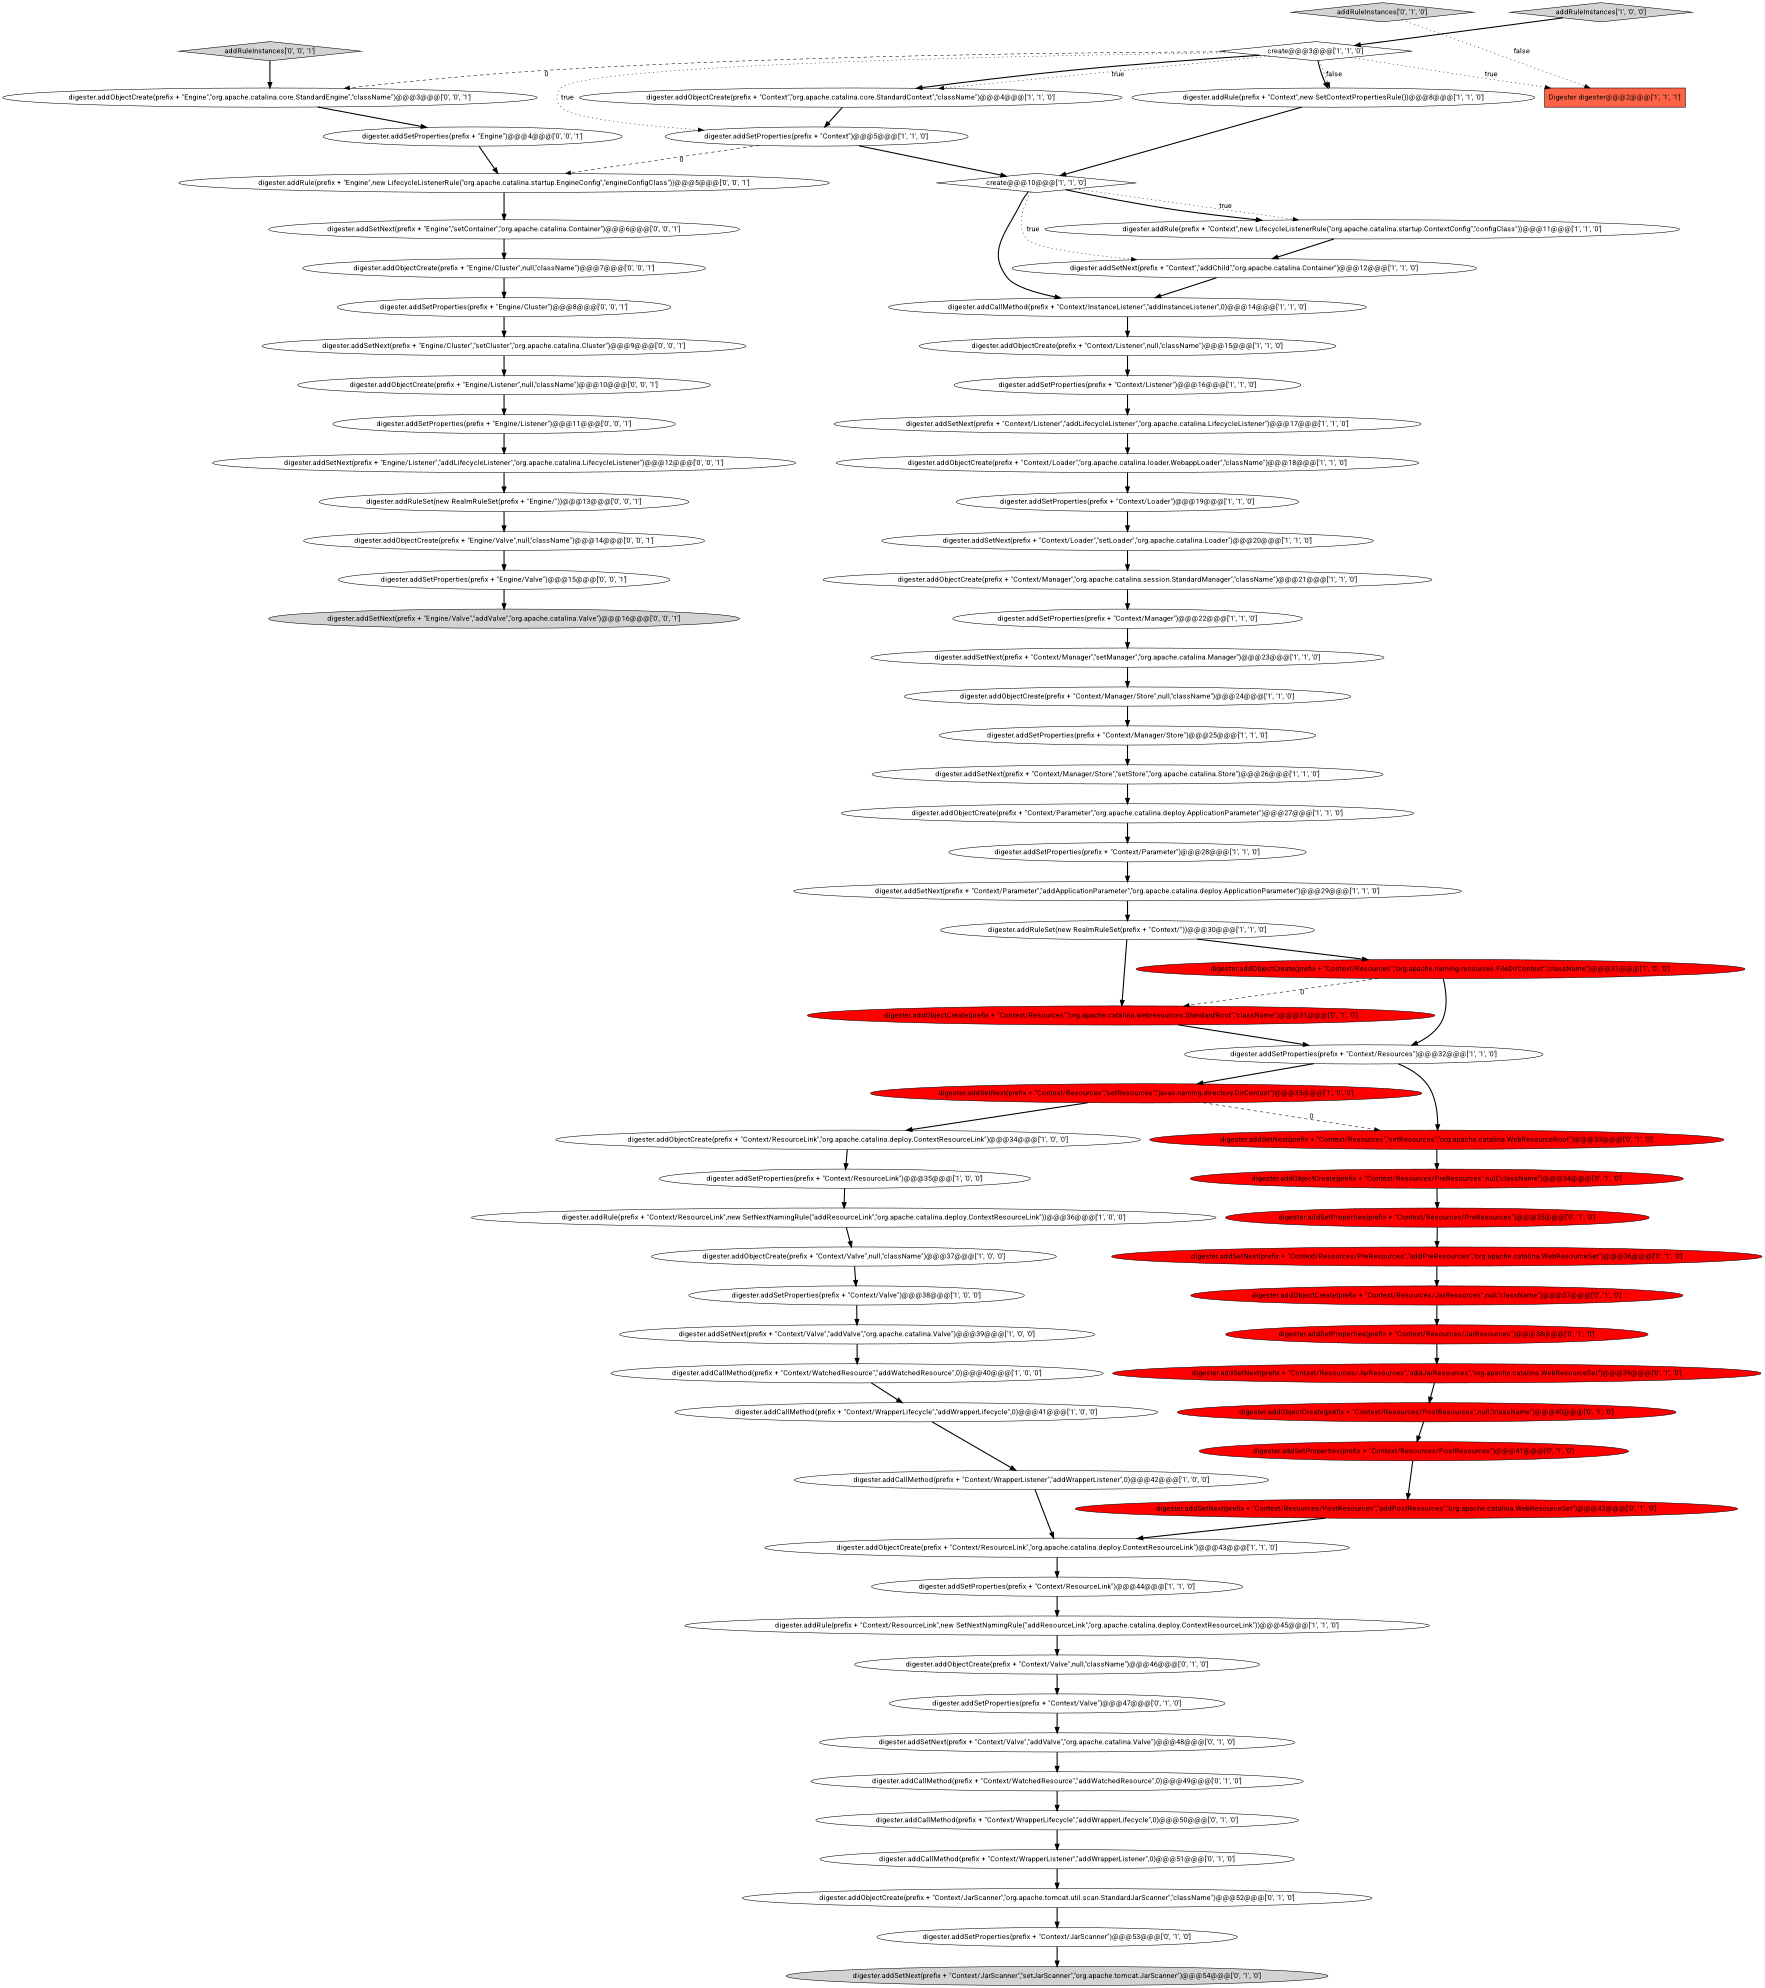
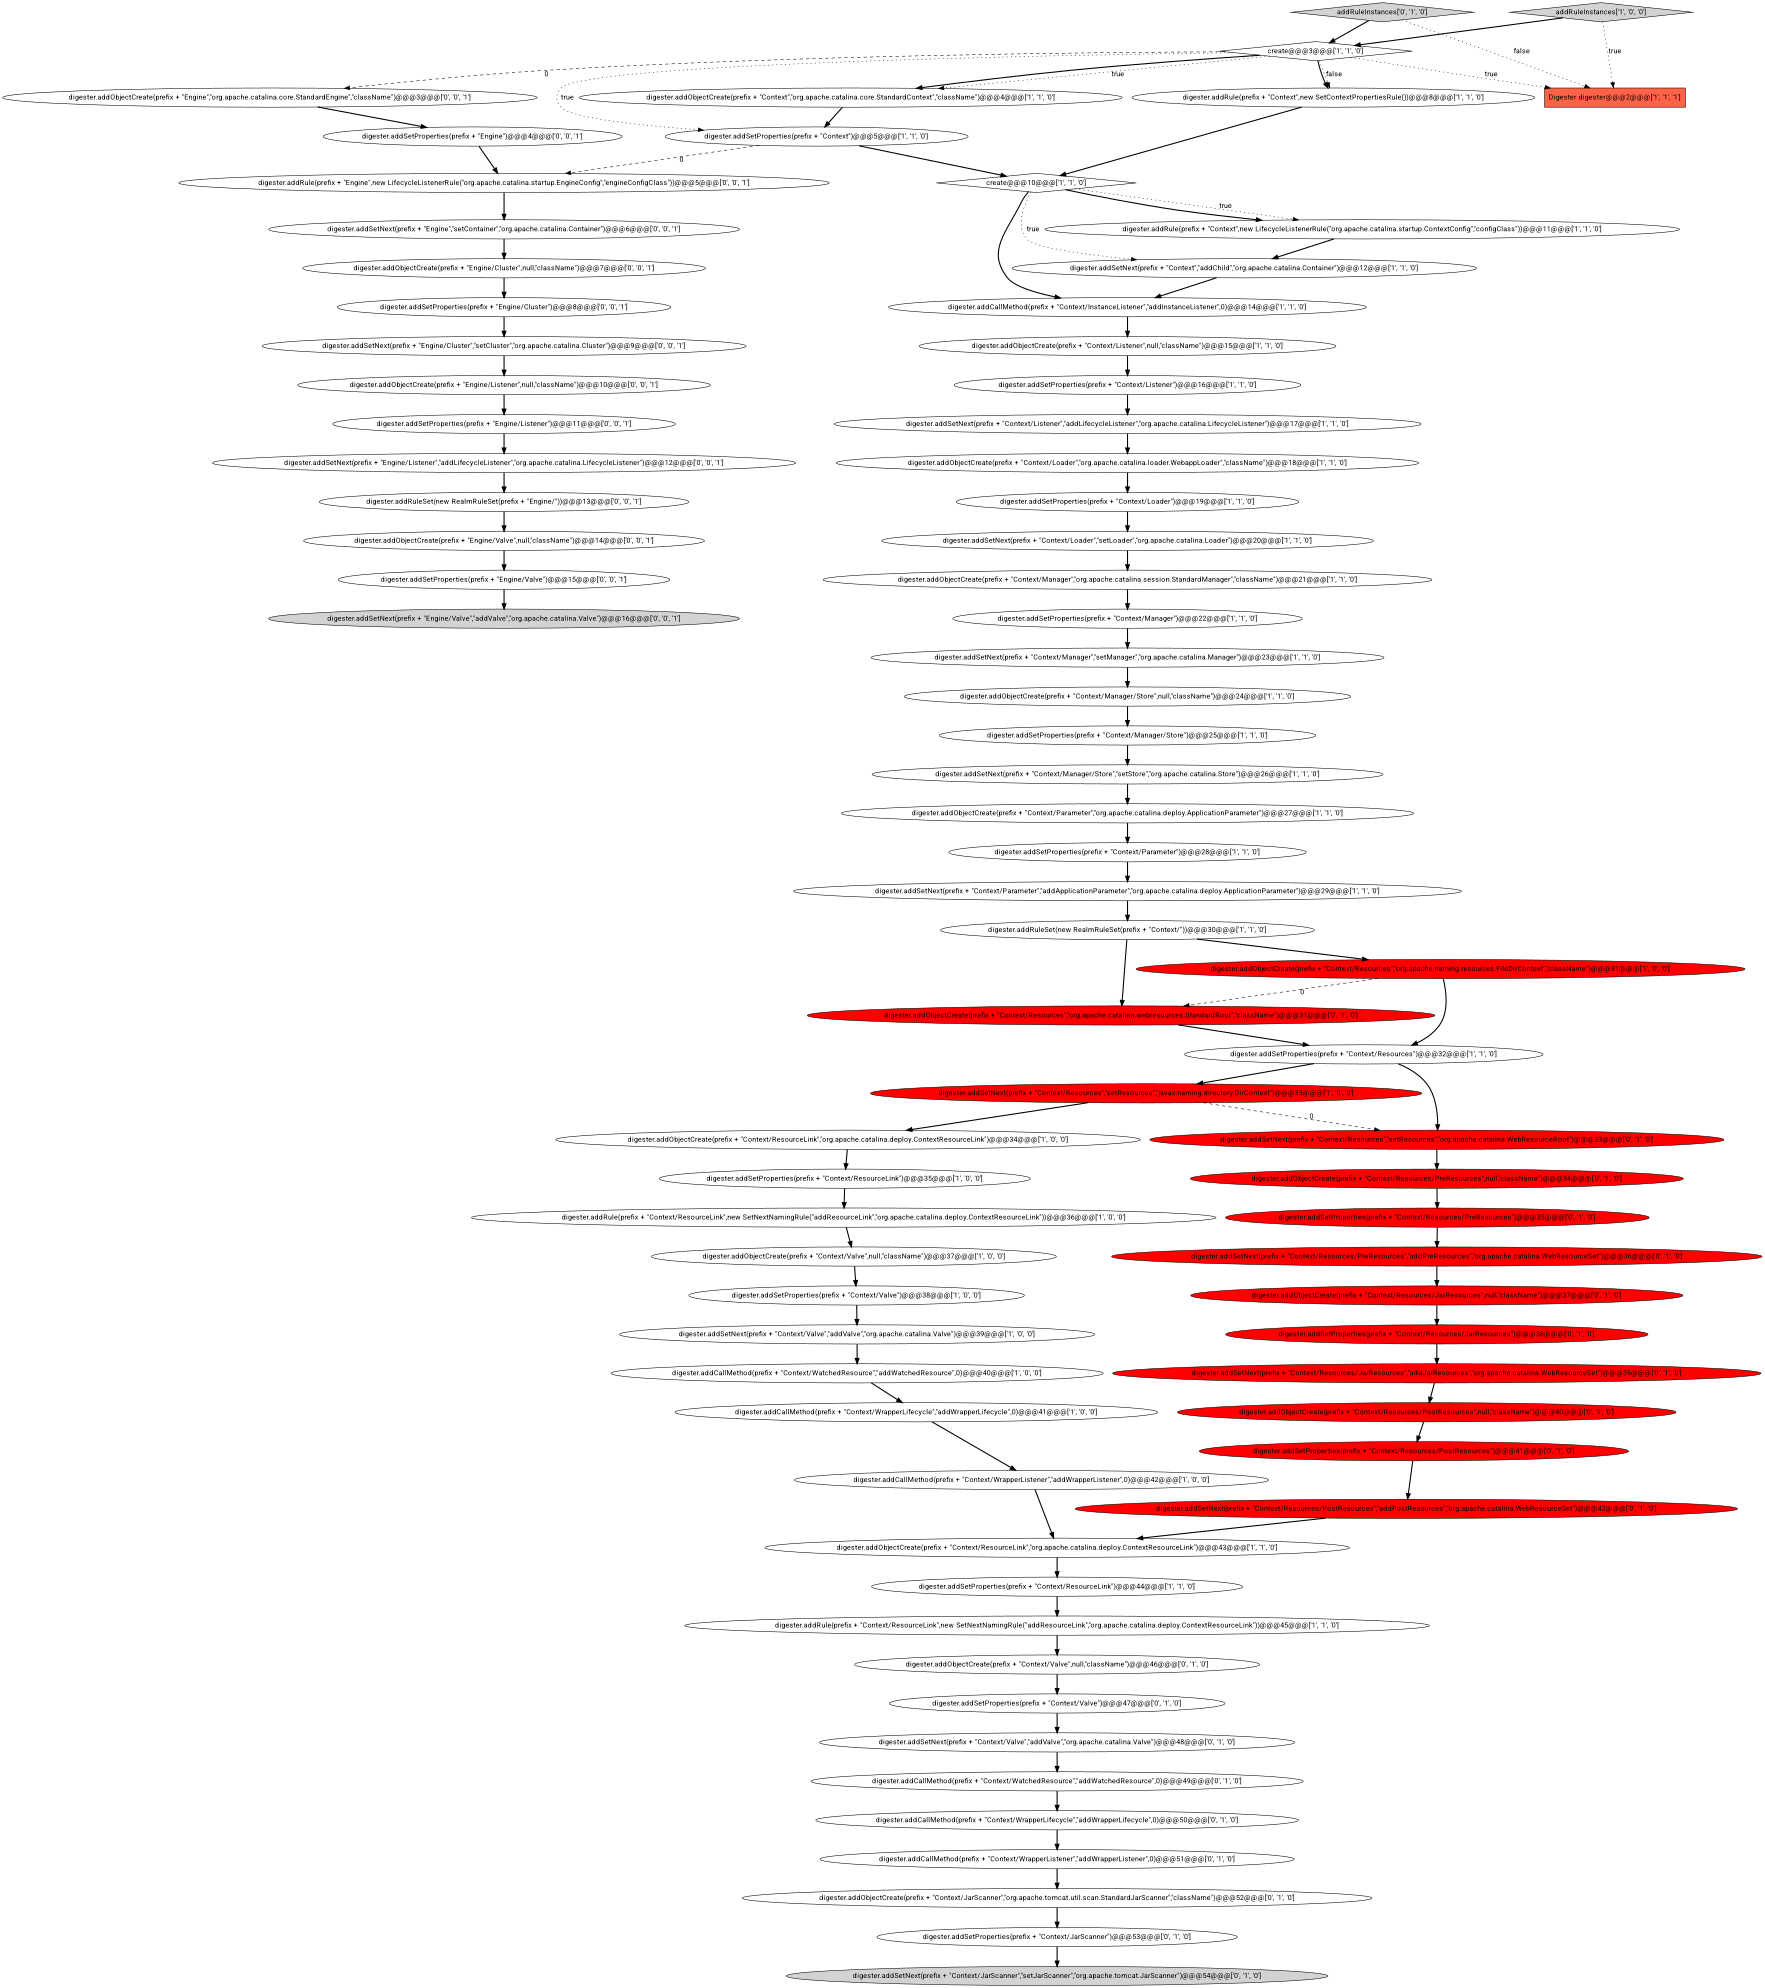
none -> (1352, 30)
(270, 51) -> none
none -> (1608, 52)
